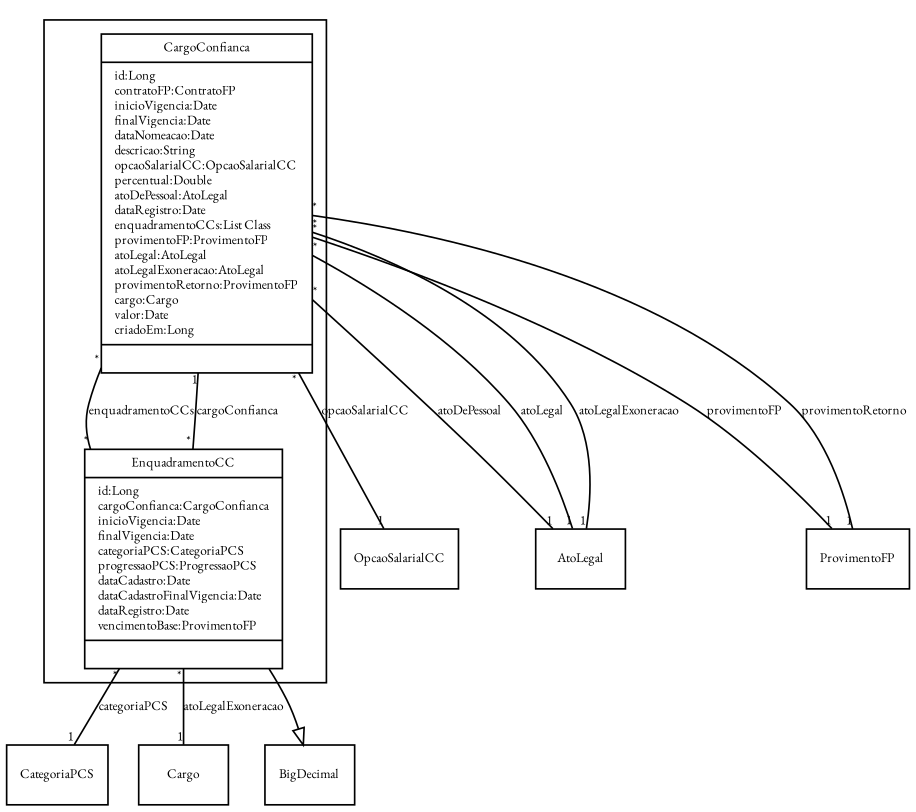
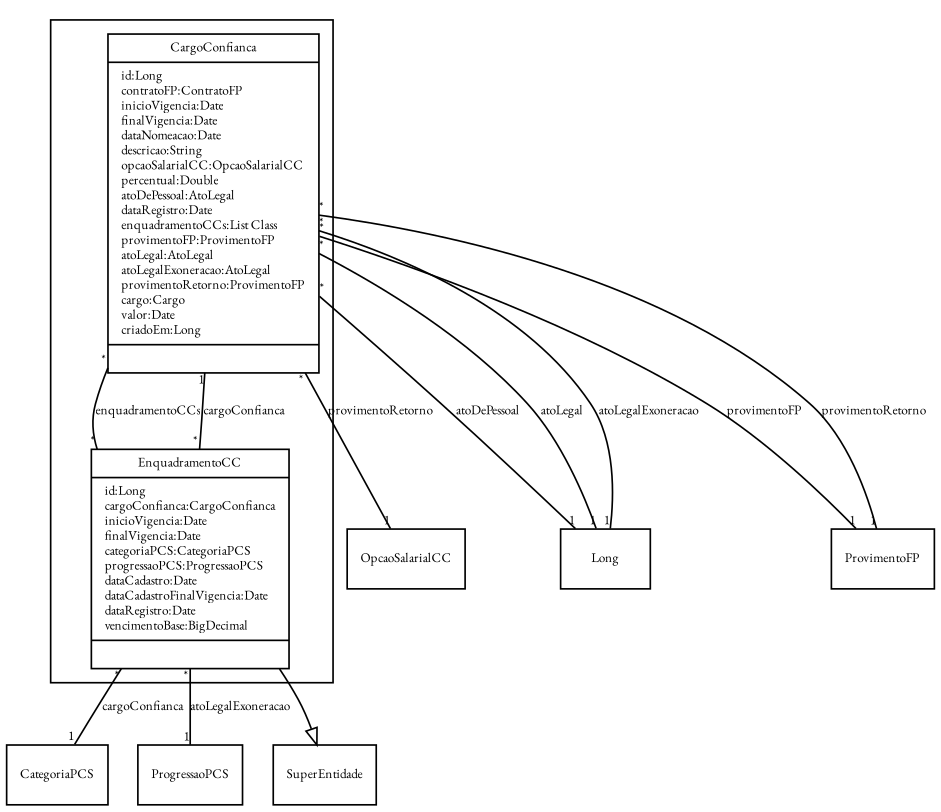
(365, 411) -> (381, 411)
(581, 559) -> (605, 559)
(178, 625) -> (177, 625)
(134, 707) -> (143, 707)
(184, 775) -> (190, 775)
(310, 775) -> (325, 775)
